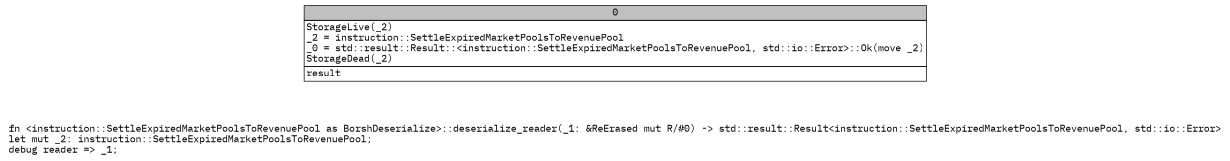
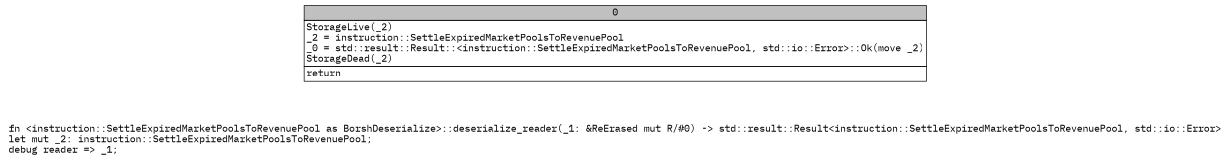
(324, 74) -> (324, 74)
